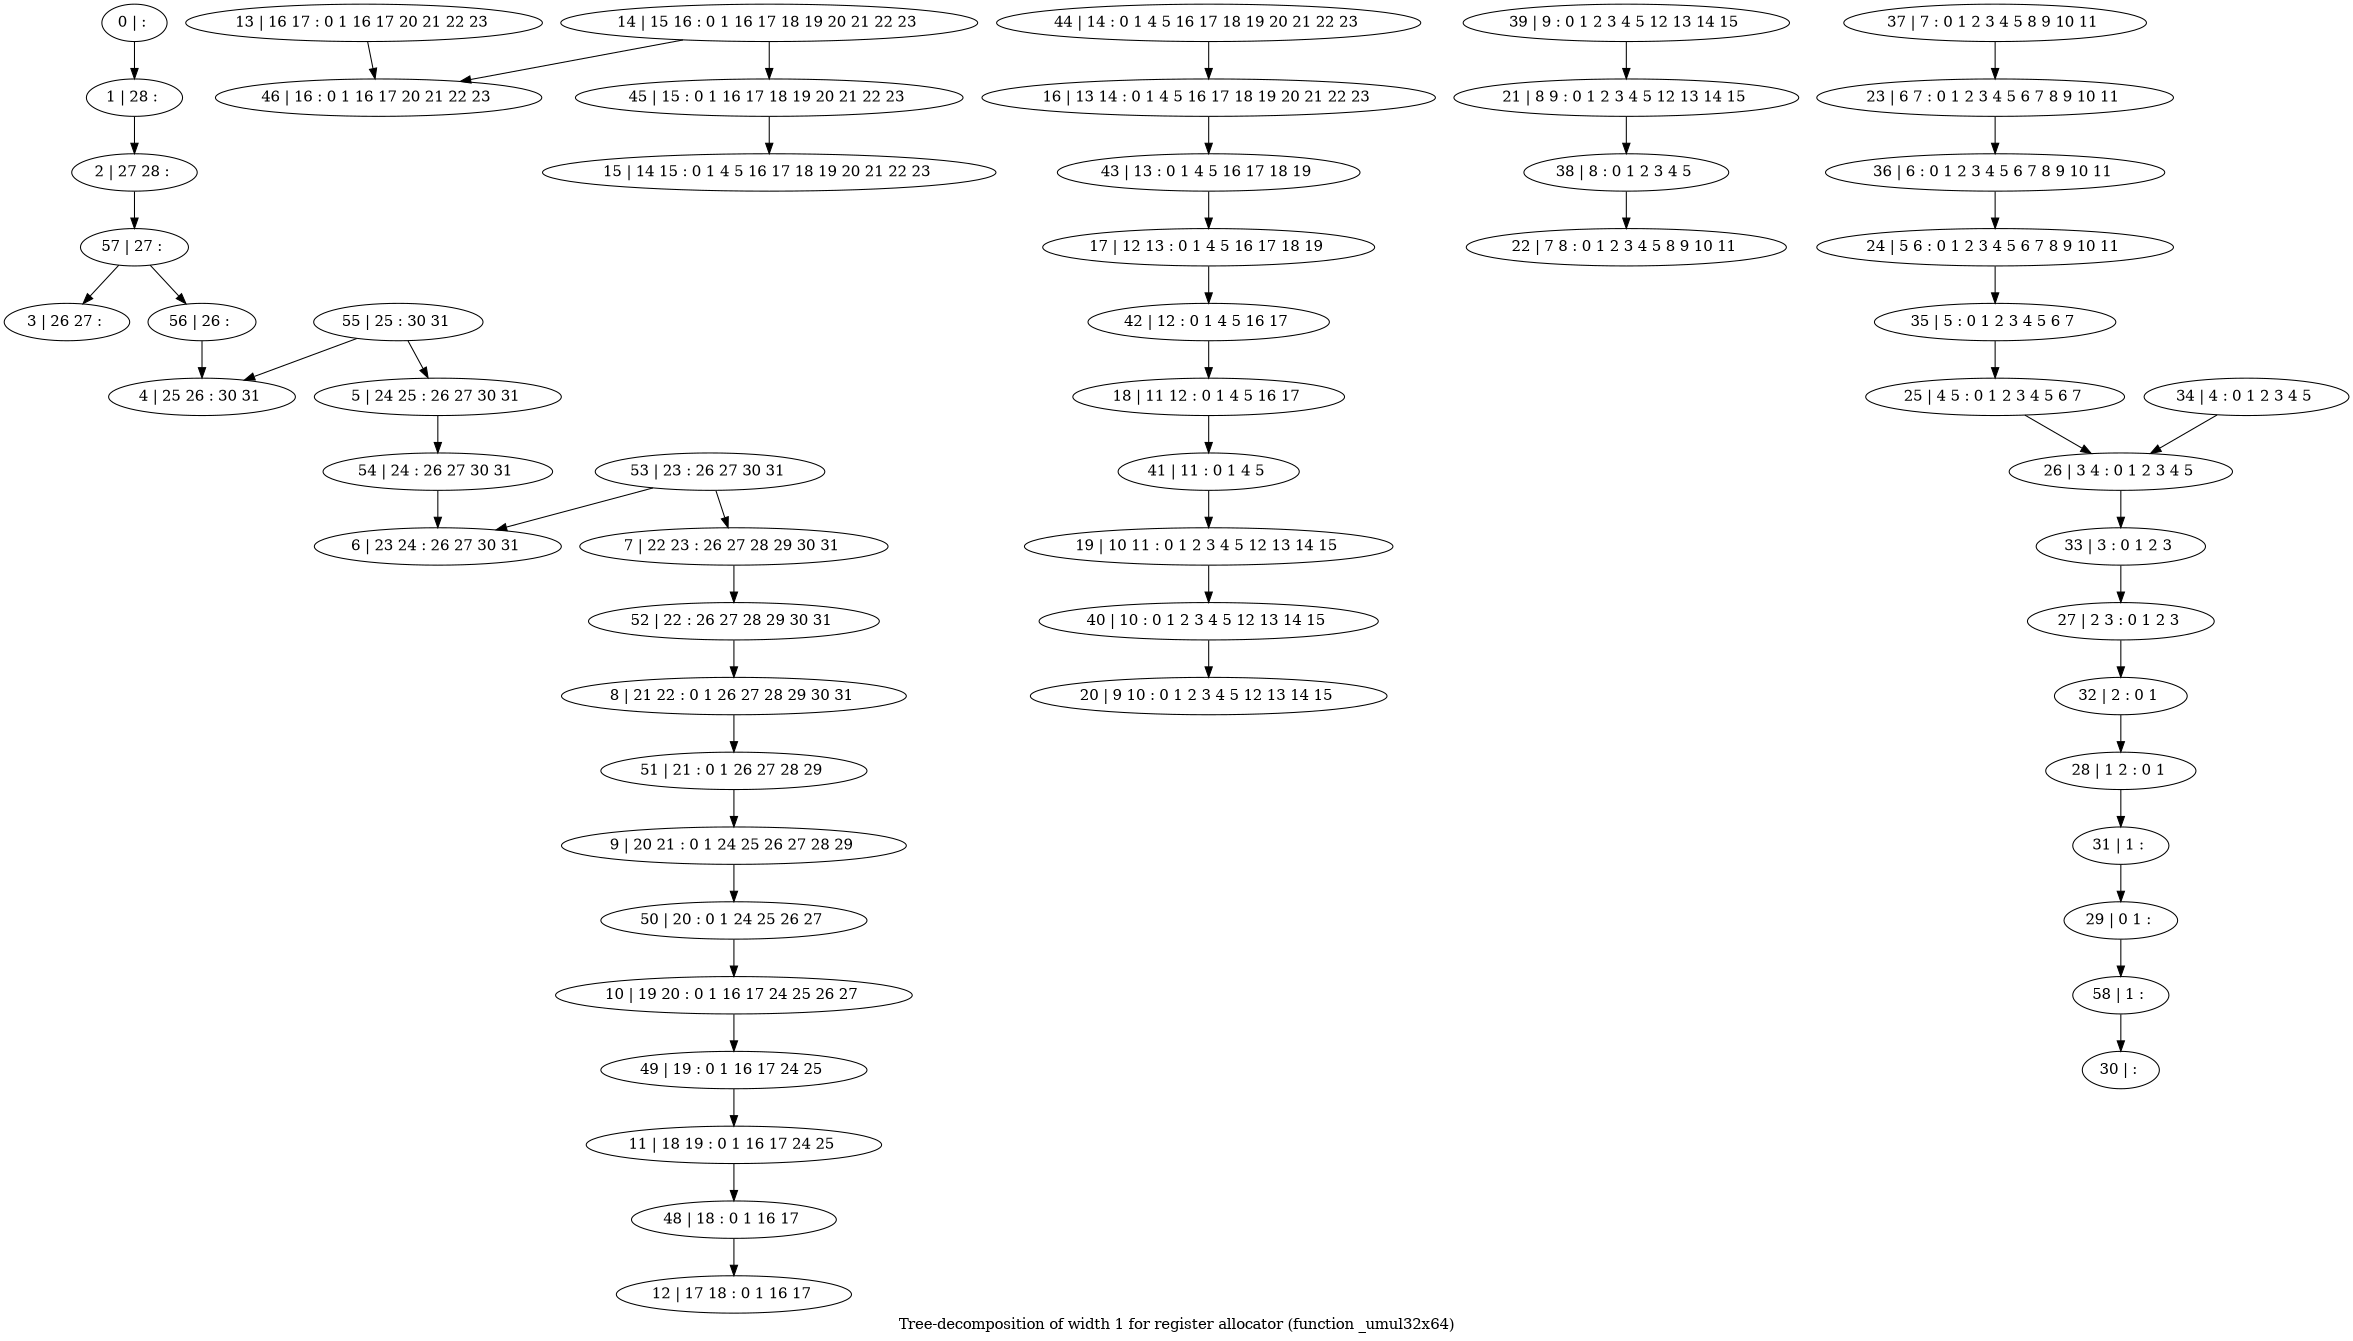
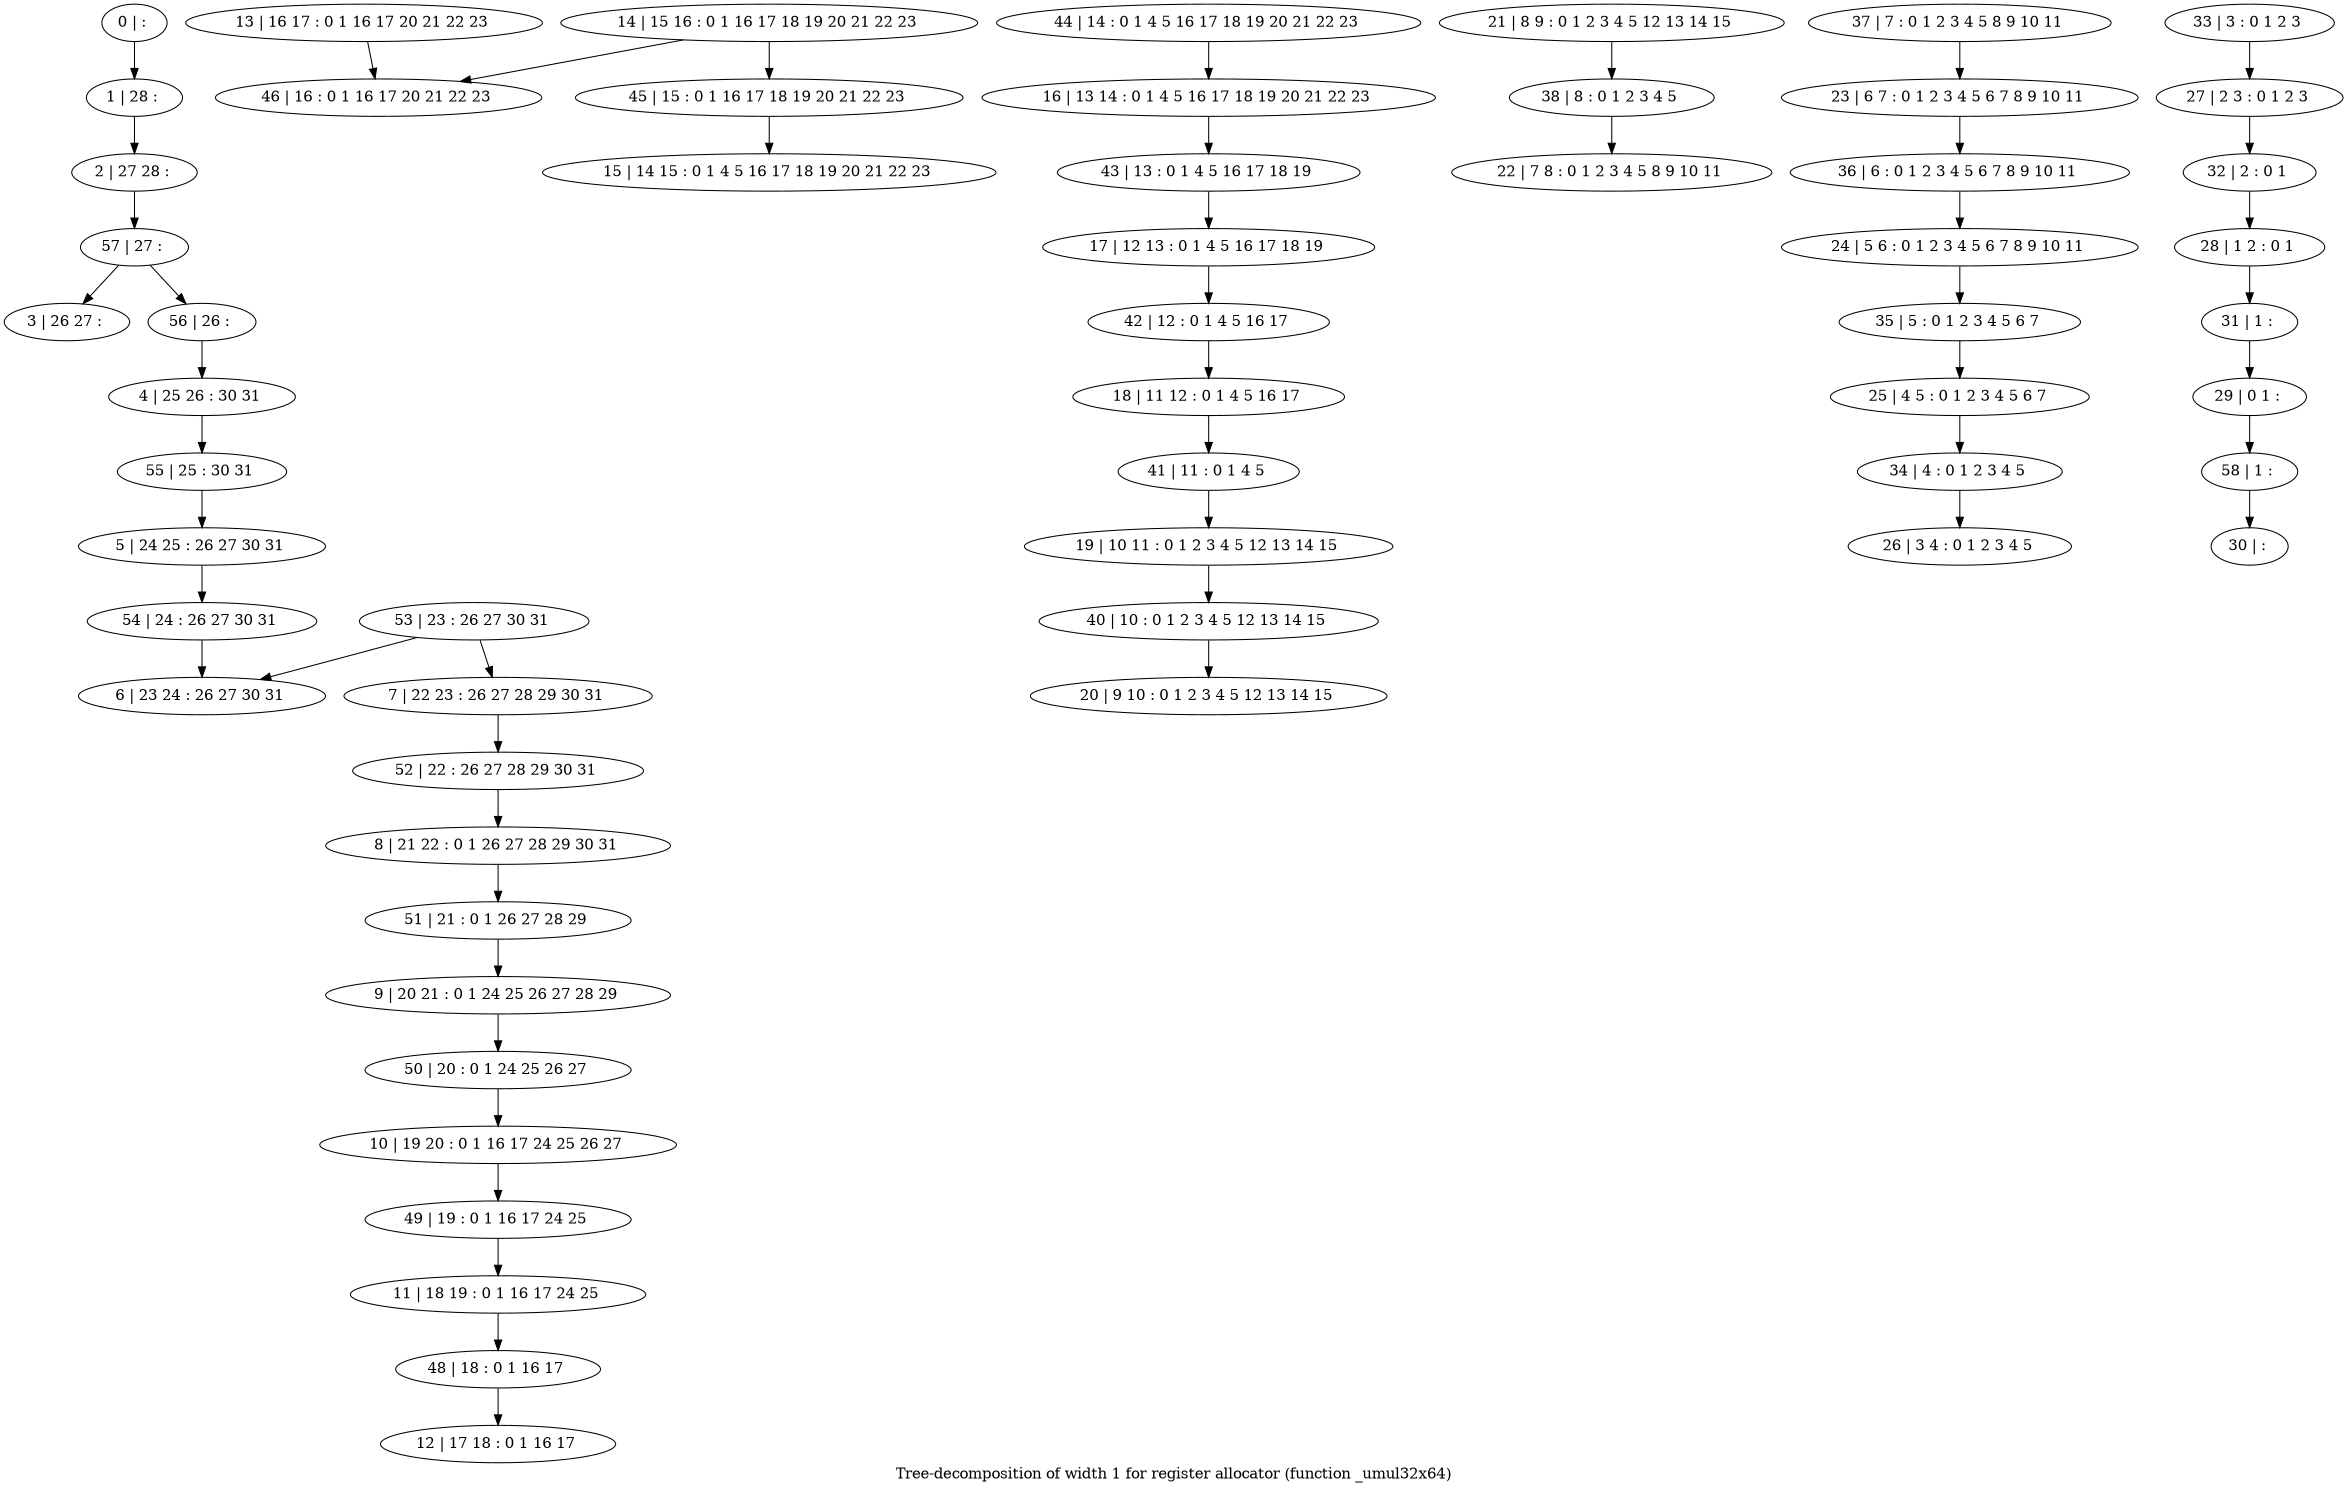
(1626, 23) -> none
(306, 357) -> (202, 429)
(2053, 432) -> (1960, 429)
(2121, 504) -> none
